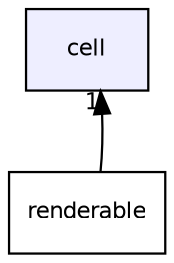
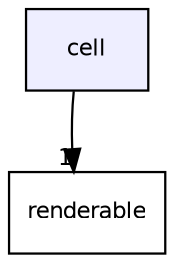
(102, 143) -> (72, 120)
